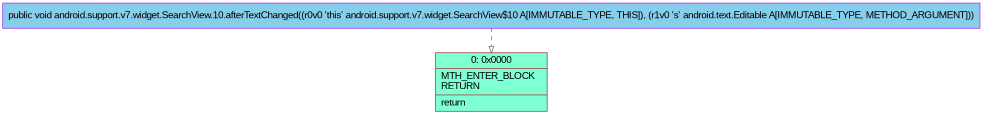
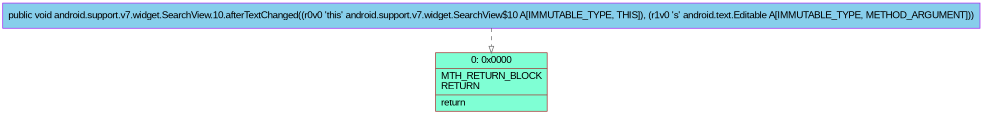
(488, 76) -> (491, 76)
